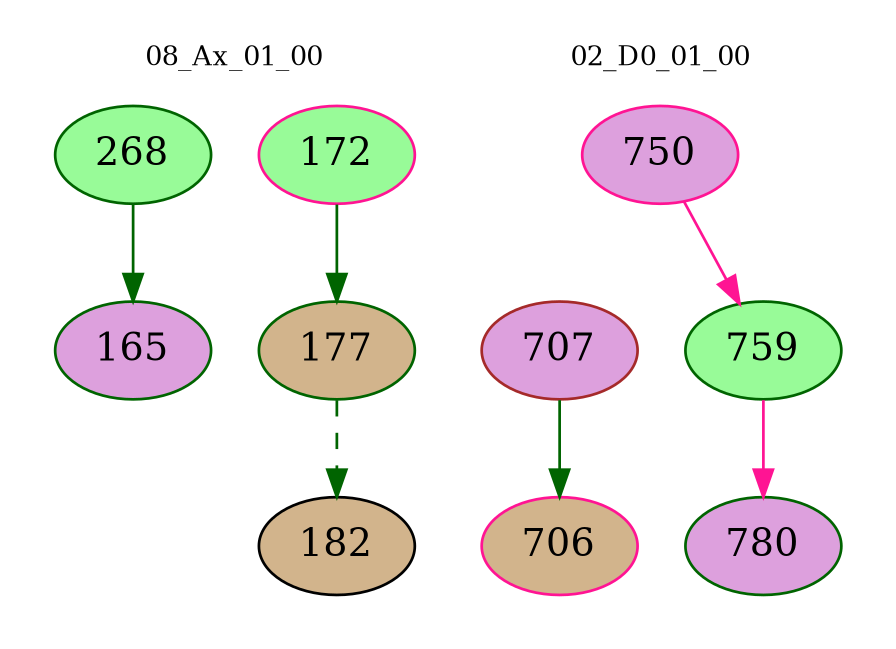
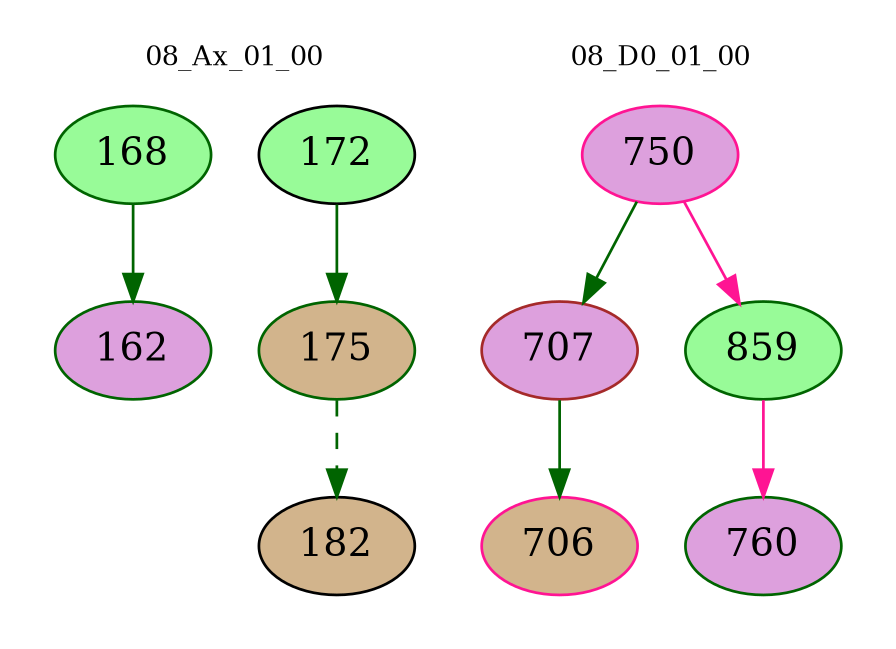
(662, 58) -> (662, 58)
(133, 155) -> (133, 155)
(337, 155) -> (337, 155)
none -> (617, 240)
(133, 350) -> (133, 350)
(337, 350) -> (337, 350)
(763, 350) -> (763, 350)
(763, 546) -> (763, 546)
